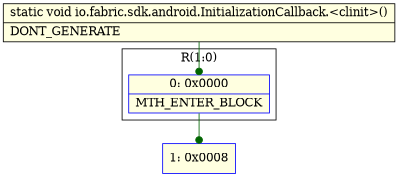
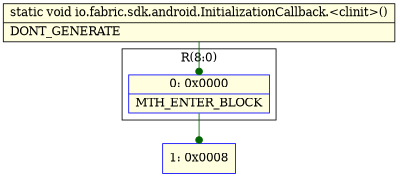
(199, 58) -> (199, 58)
